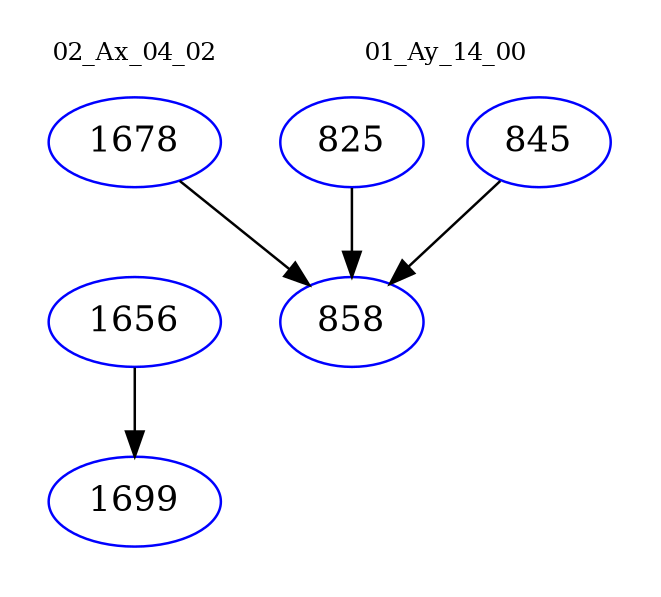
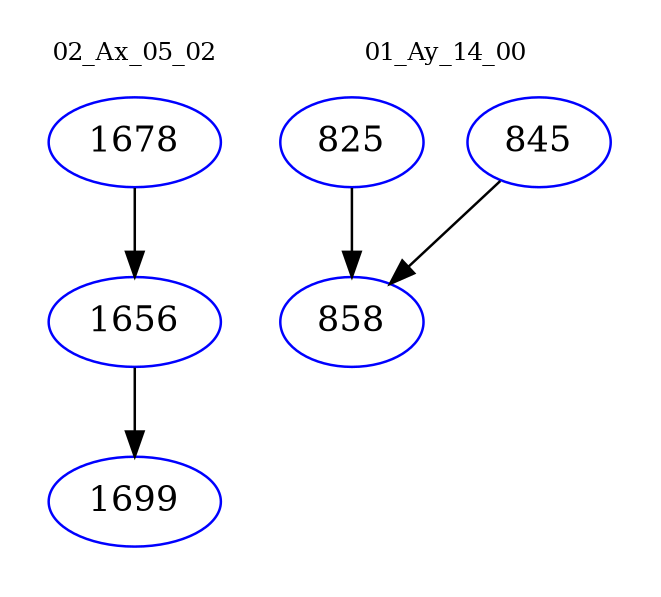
(135, 54) -> (135, 54)
(224, 216) -> (135, 220)
